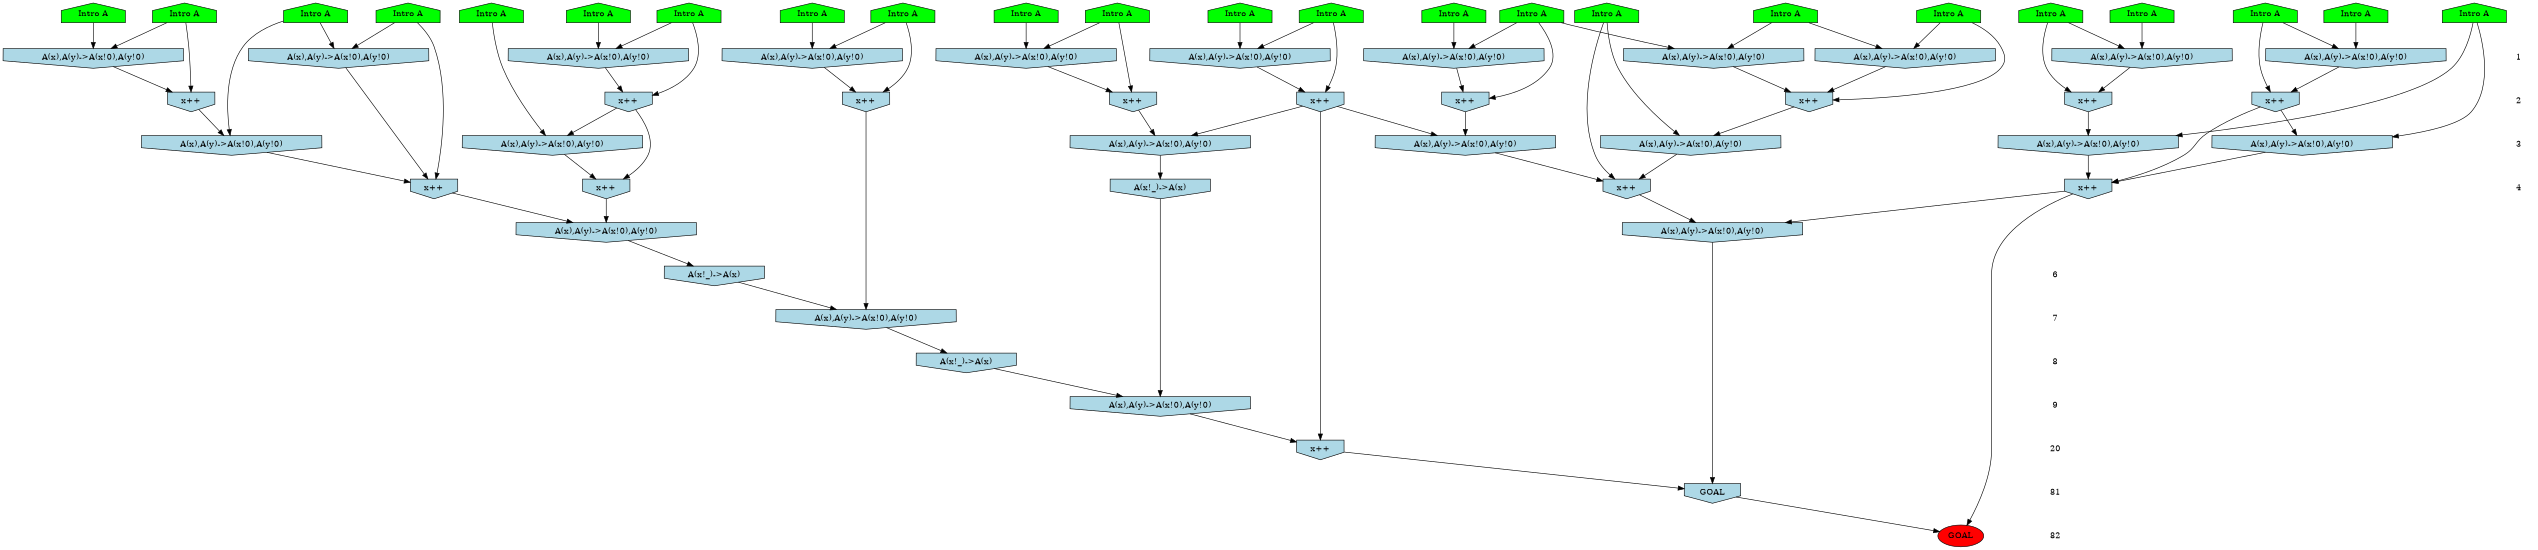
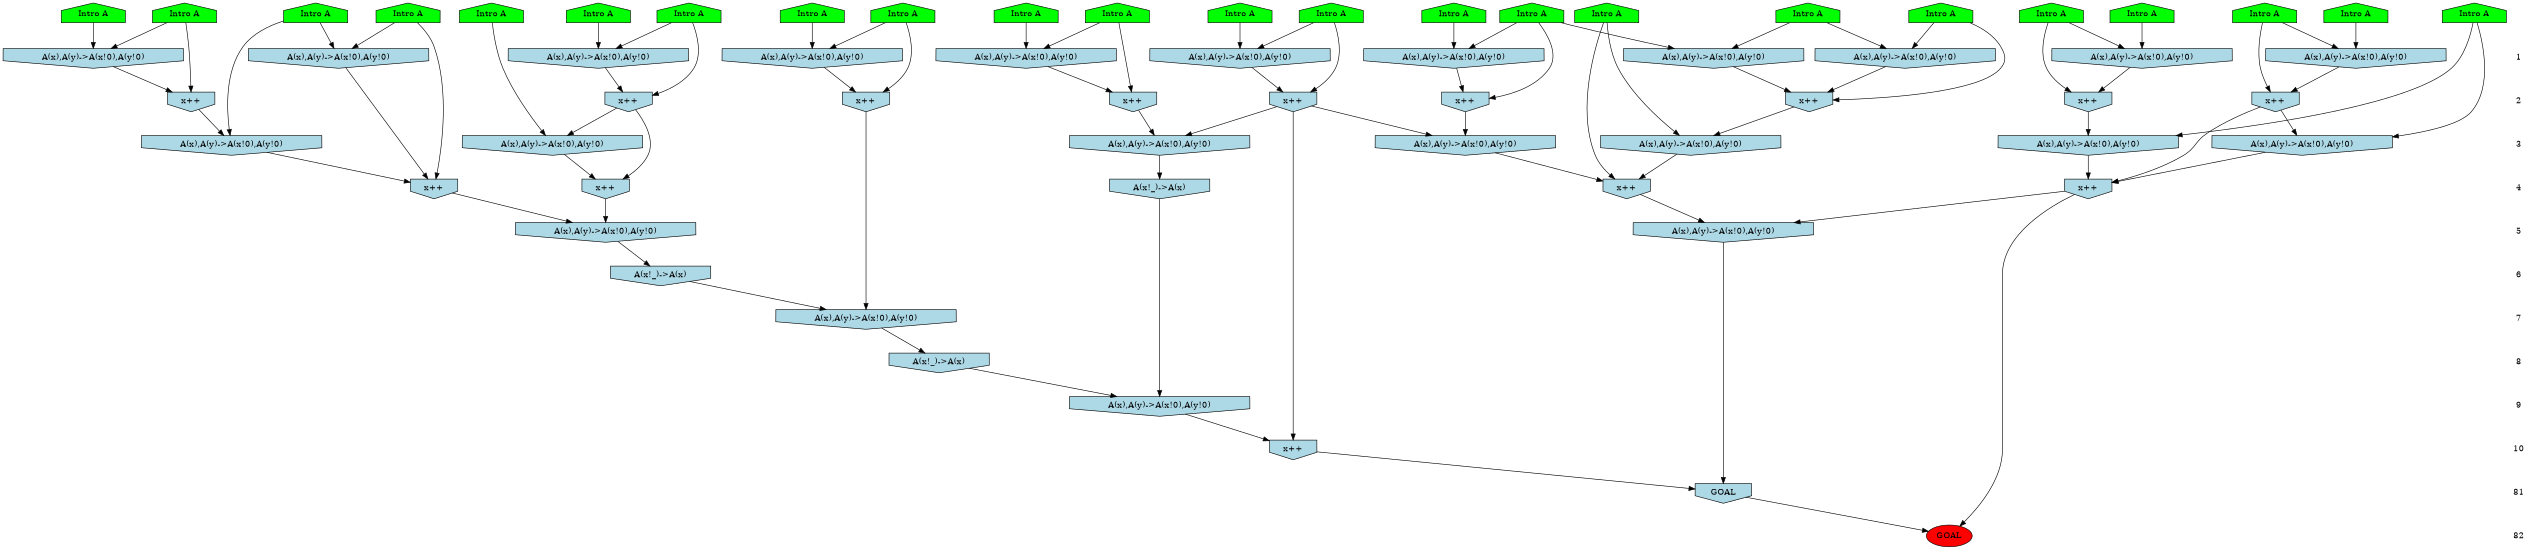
none -> (2519, 231)
(2056, 449) -> (2519, 449)
